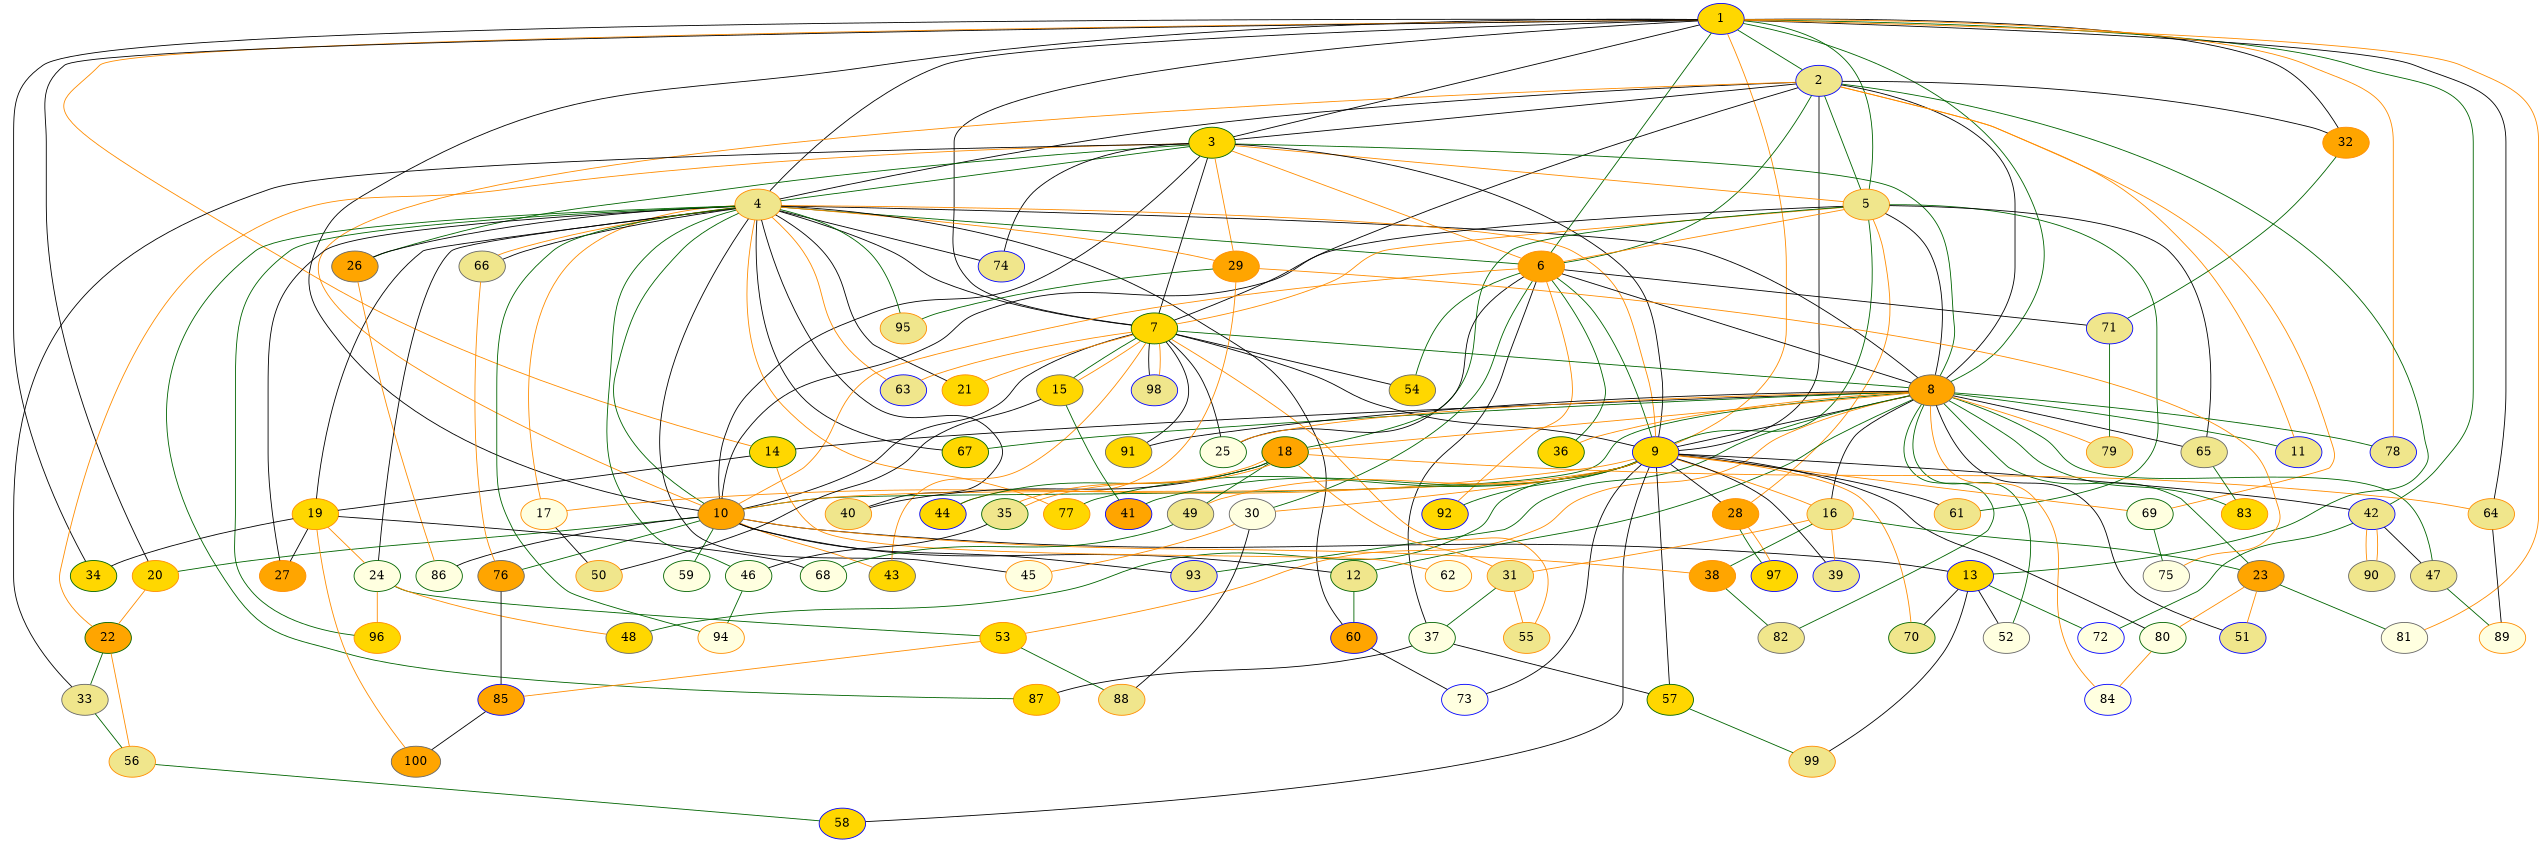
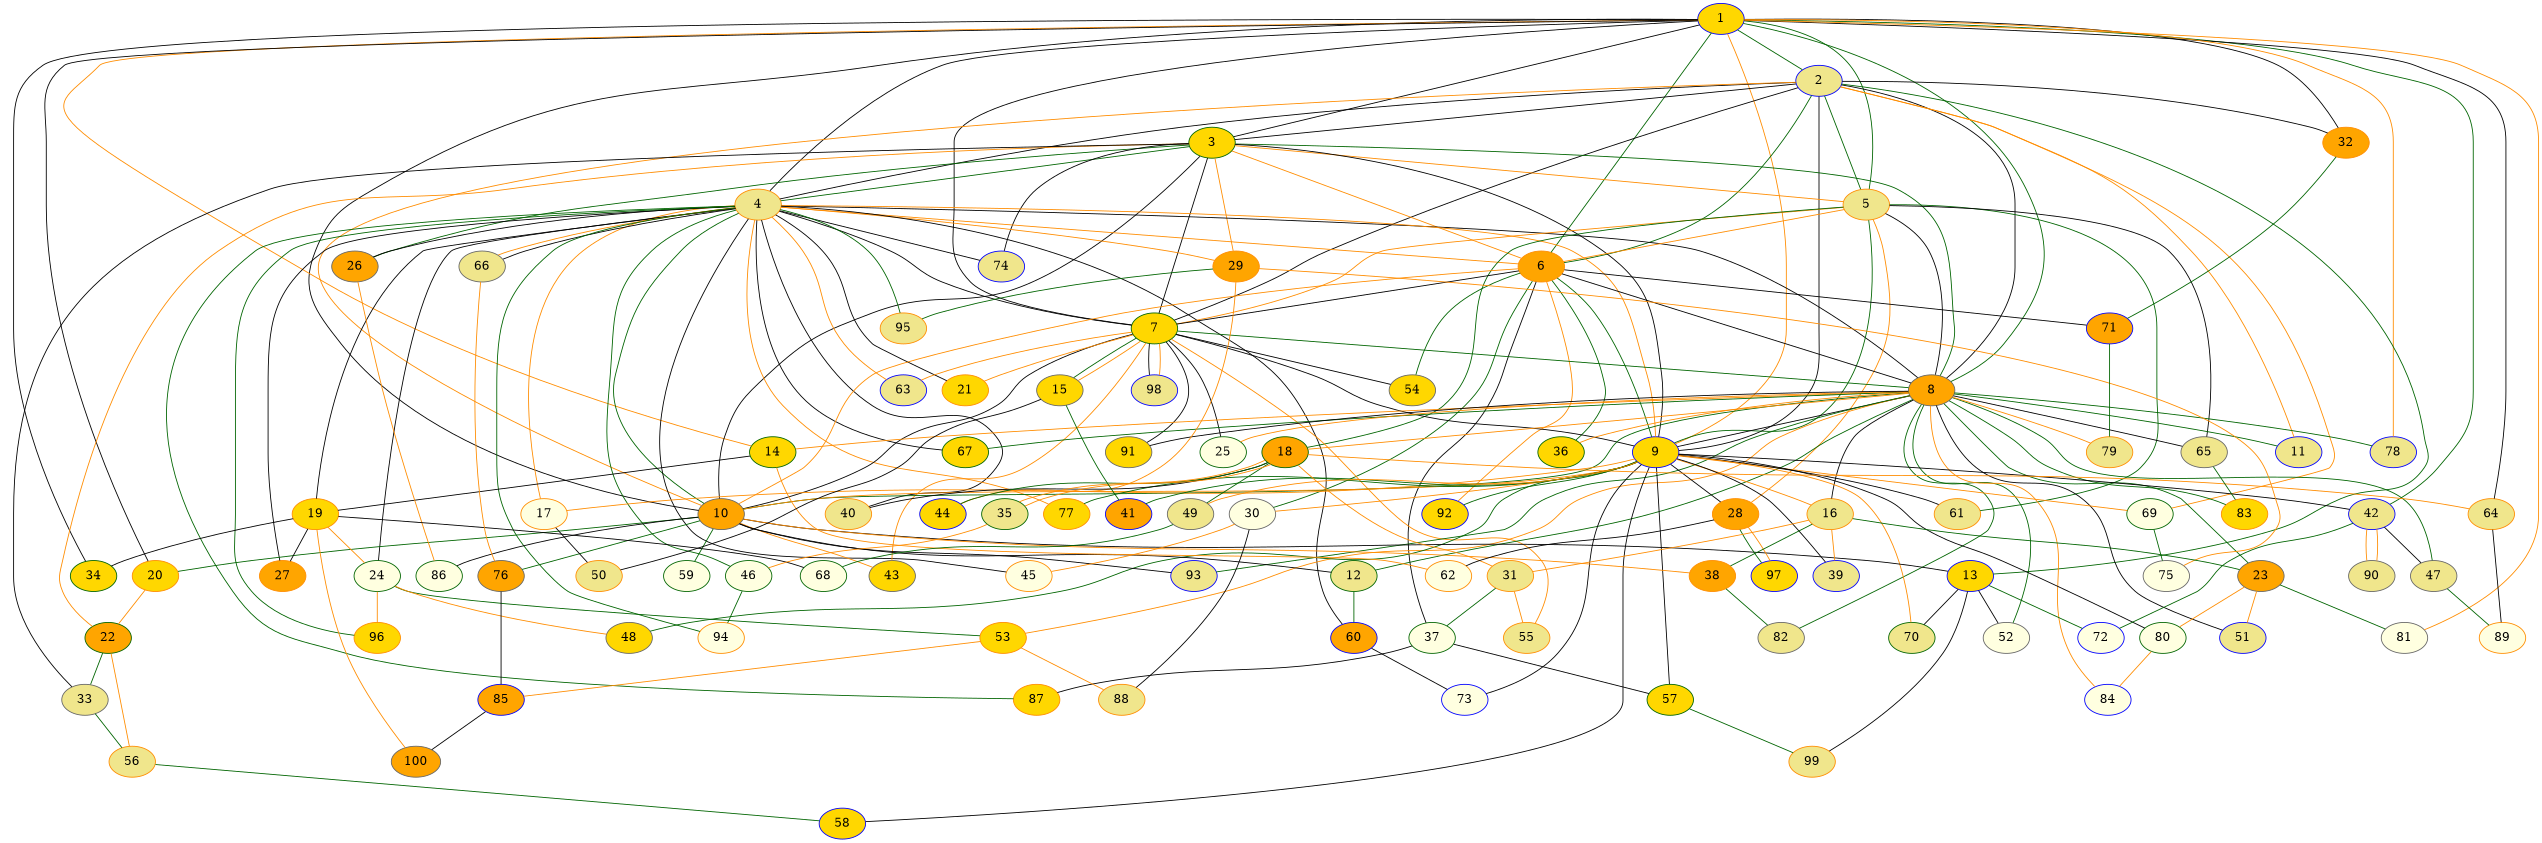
(1150, 236) -> (1150, 236)
(1215, 293) -> none
(2110, 328) -> (2110, 328)
(1464, 364) -> (1348, 297)
(1324, 415) -> (1324, 415)
none -> (1602, 539)
(878, 547) -> (878, 547)
(1062, 669) -> (1062, 669)
